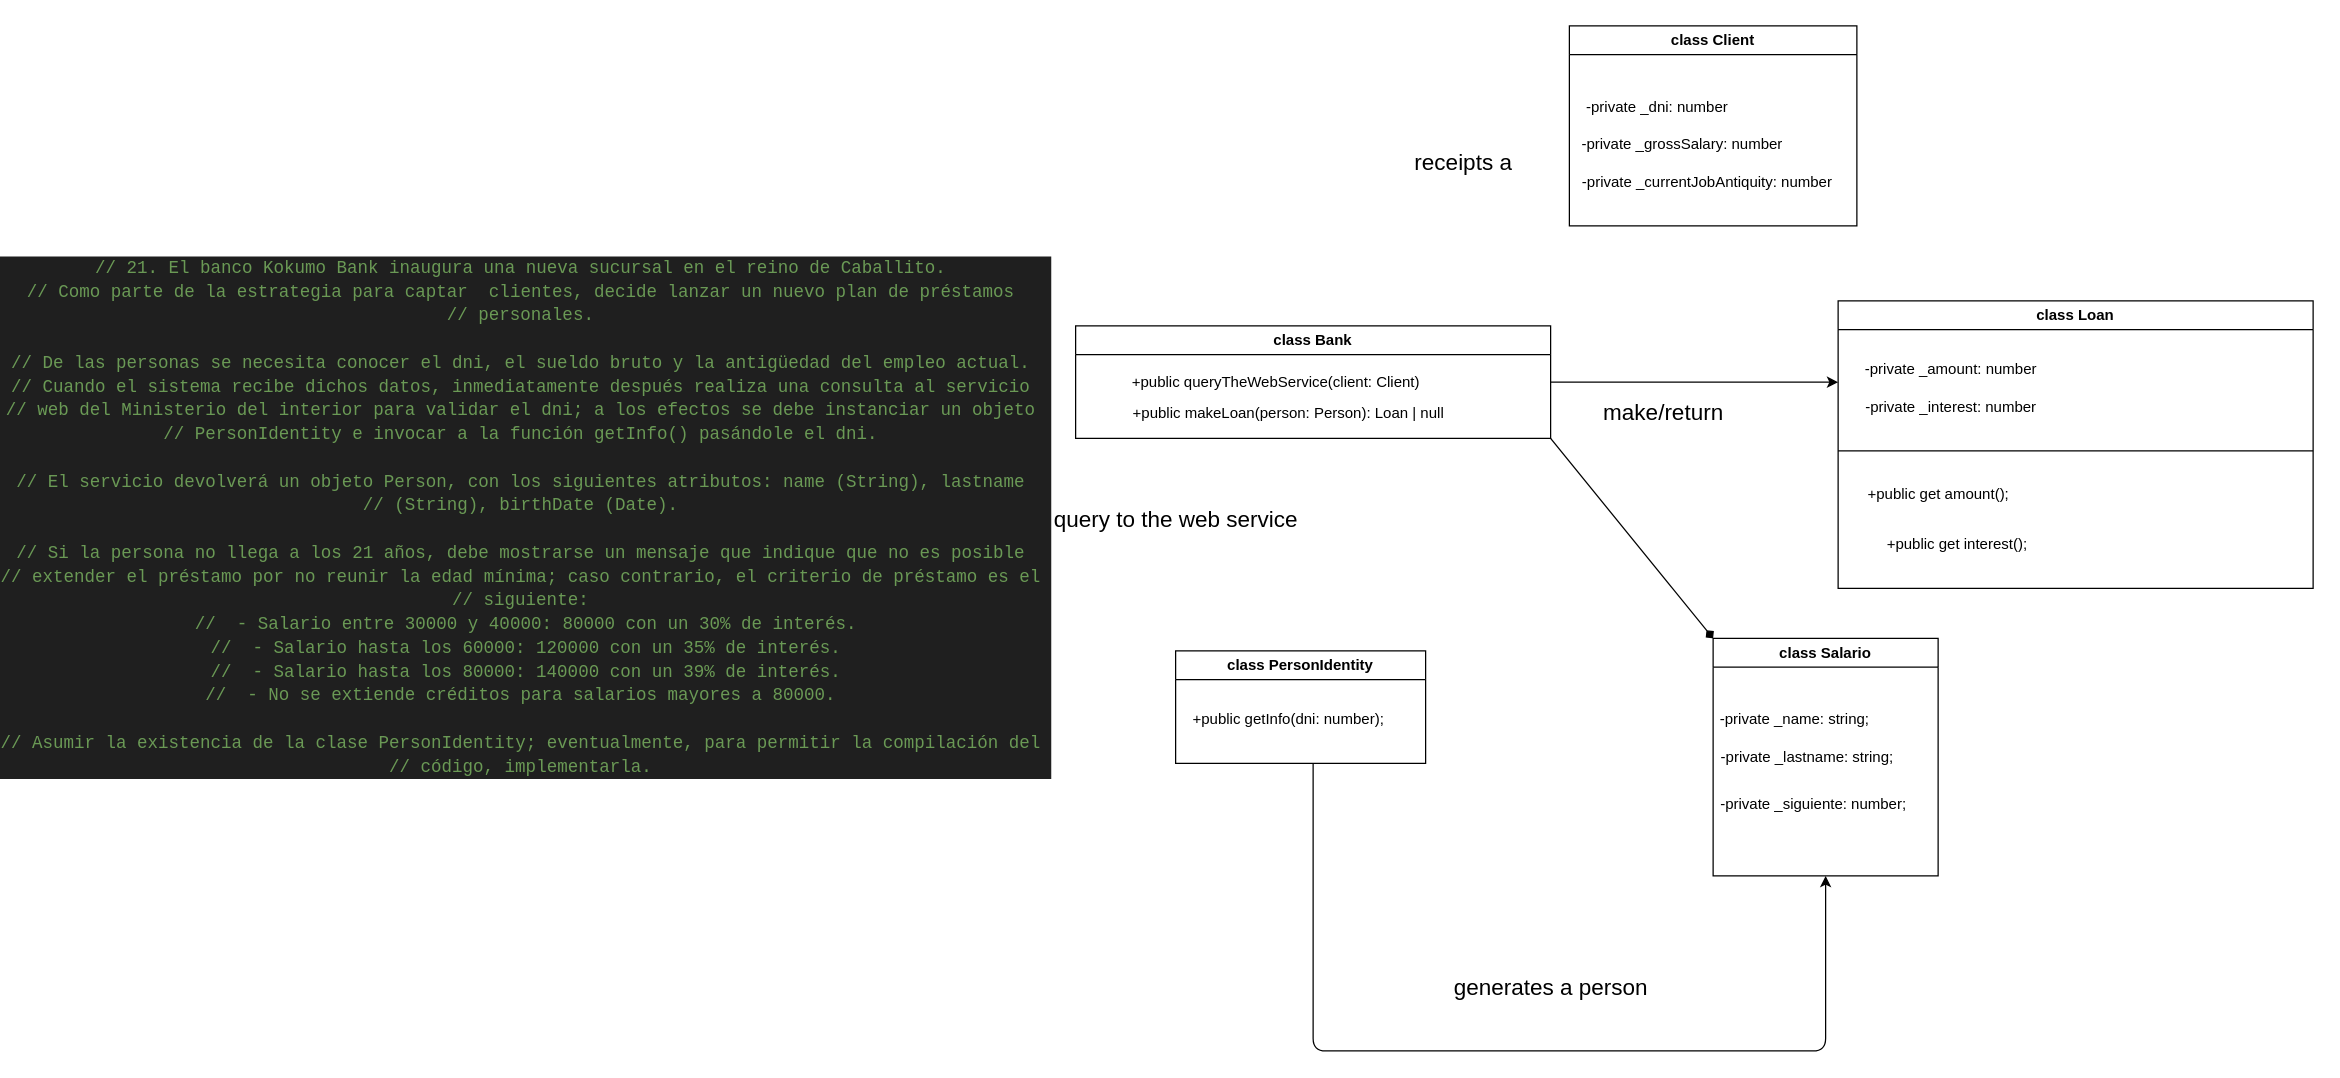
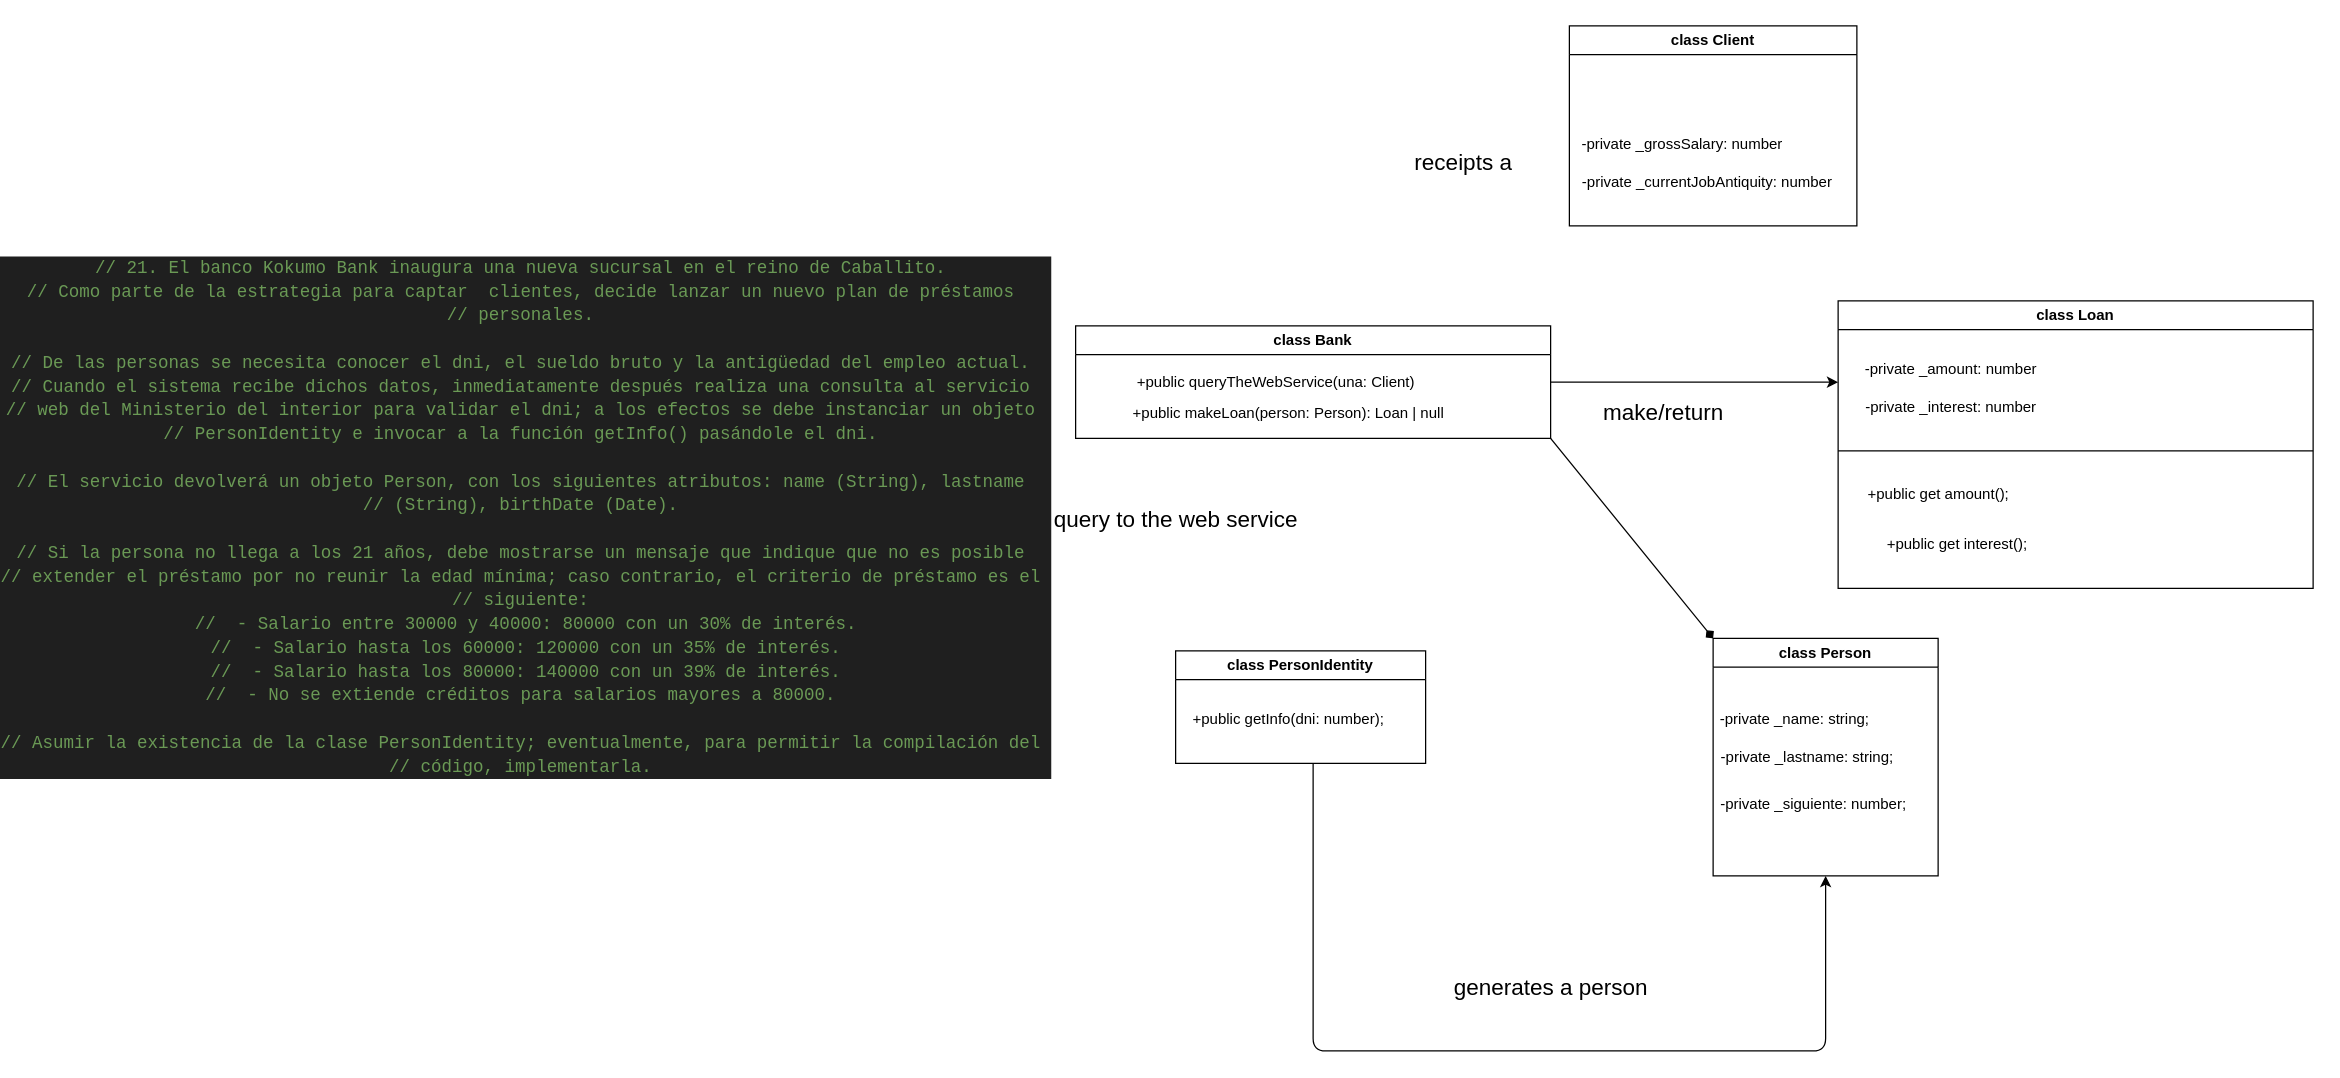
(1657, 107) -> none
(1276, 382) -> (1276, 382)
(1826, 653) -> (1826, 653)
